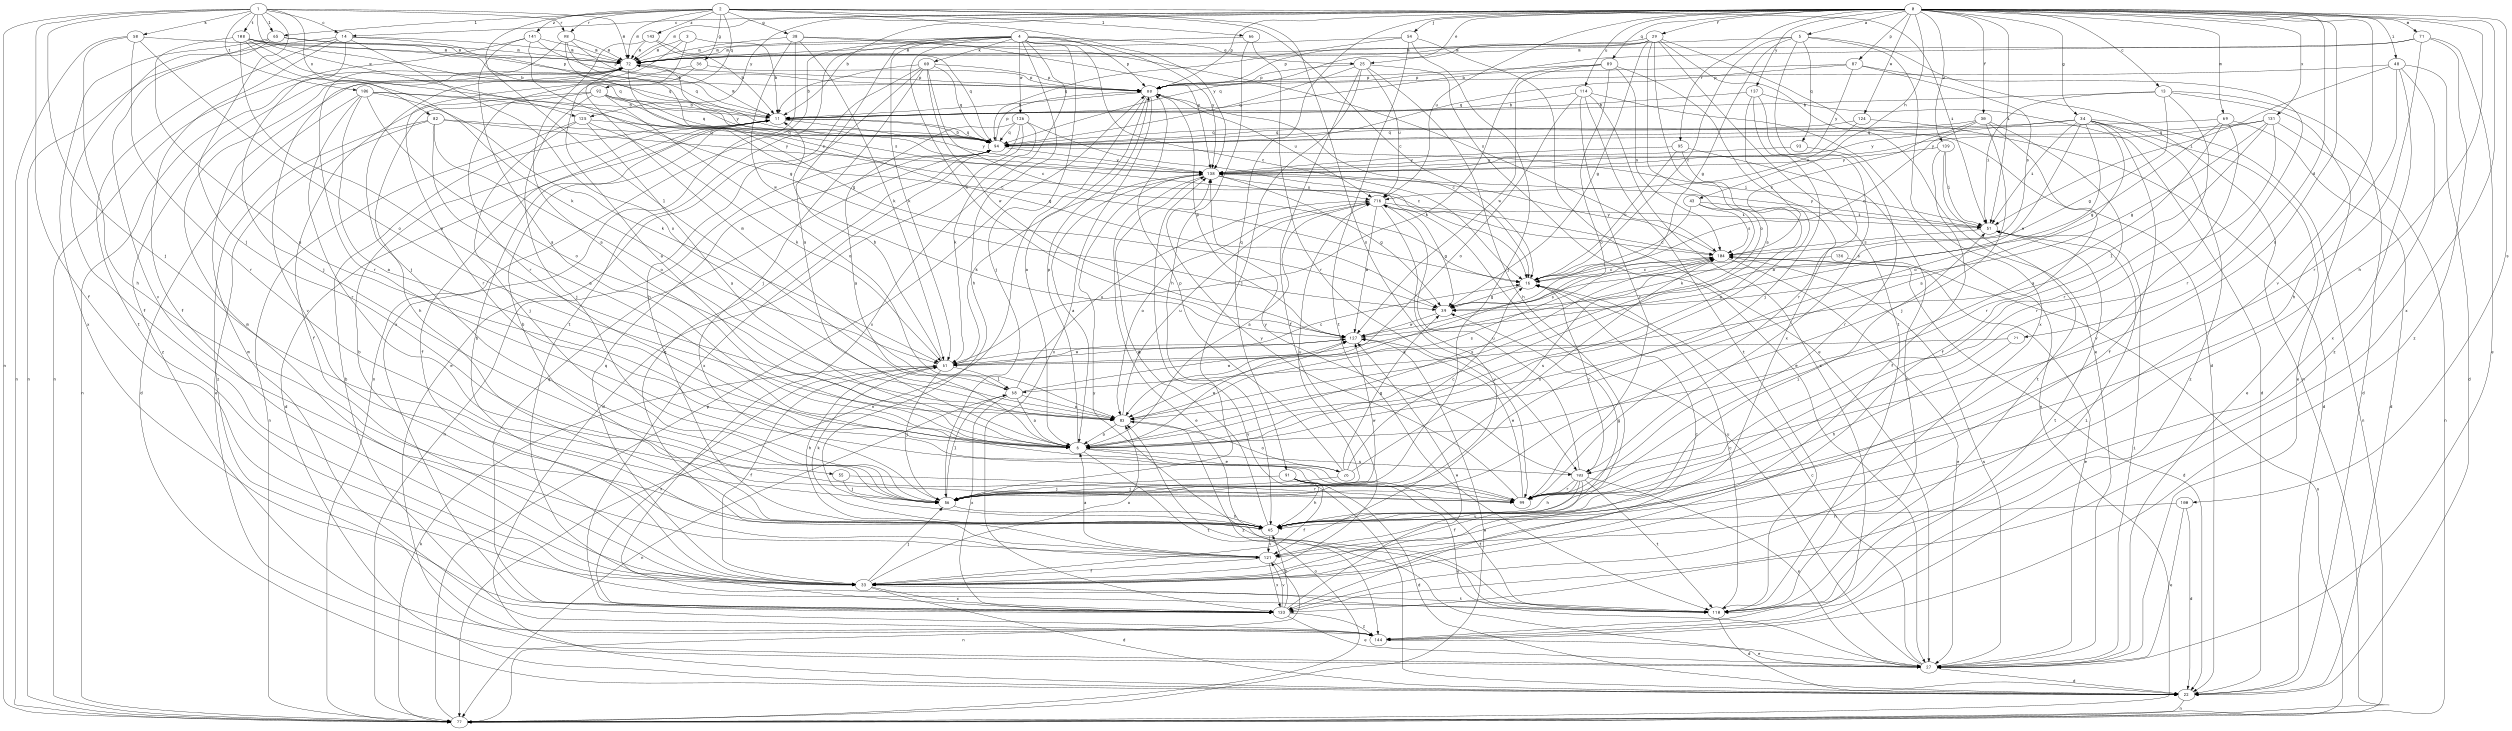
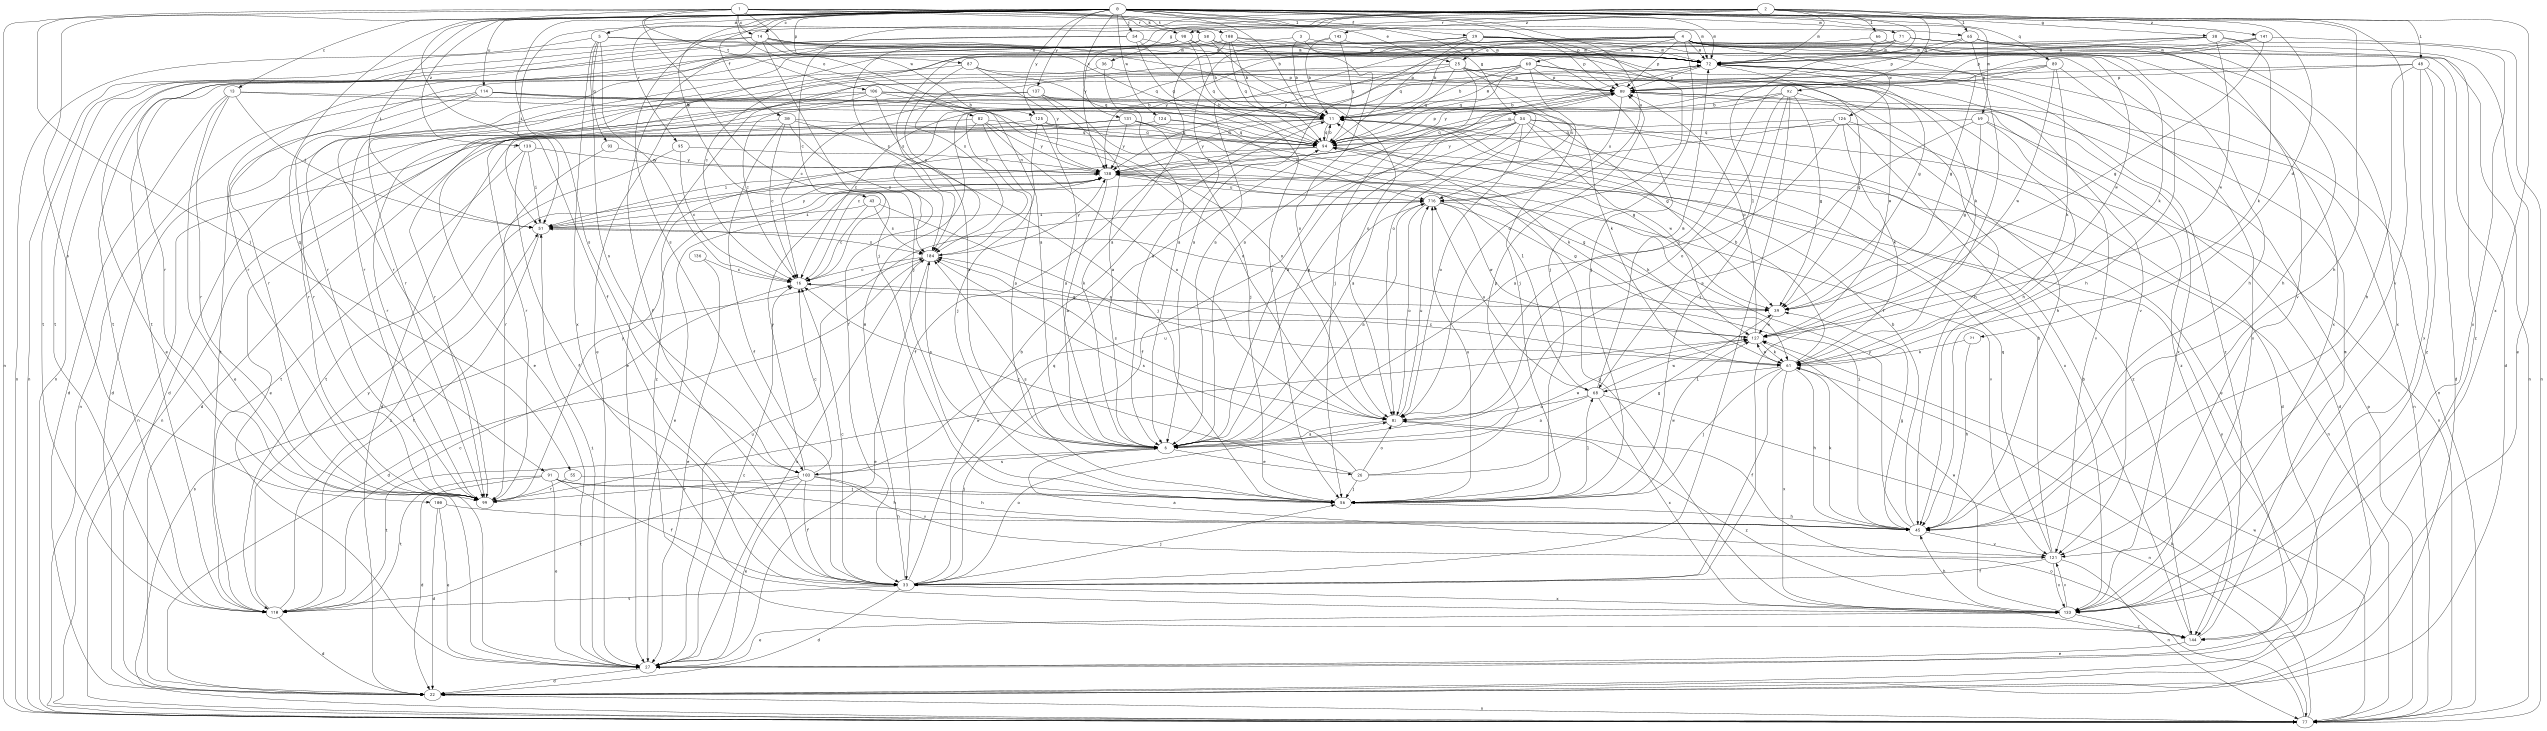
(1412, 160) -> (1022, 160)
(1540, 358) -> (1037, 207)
